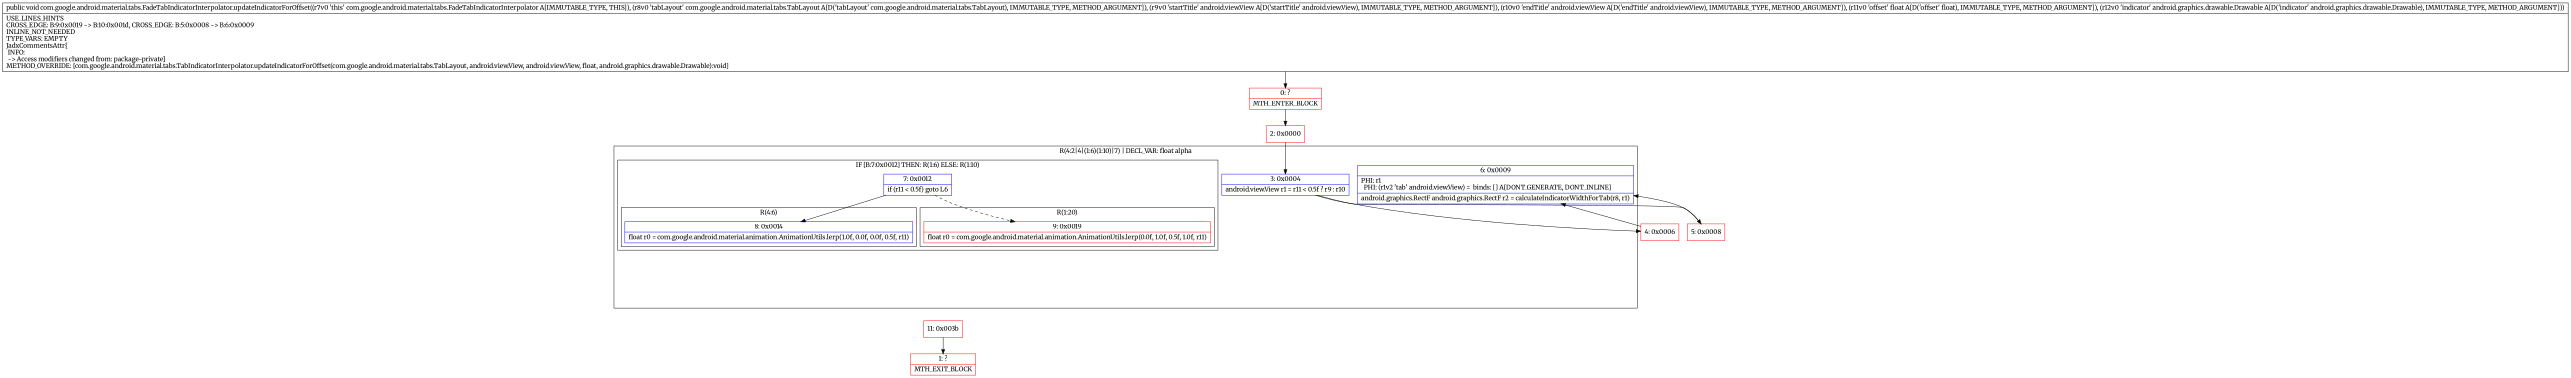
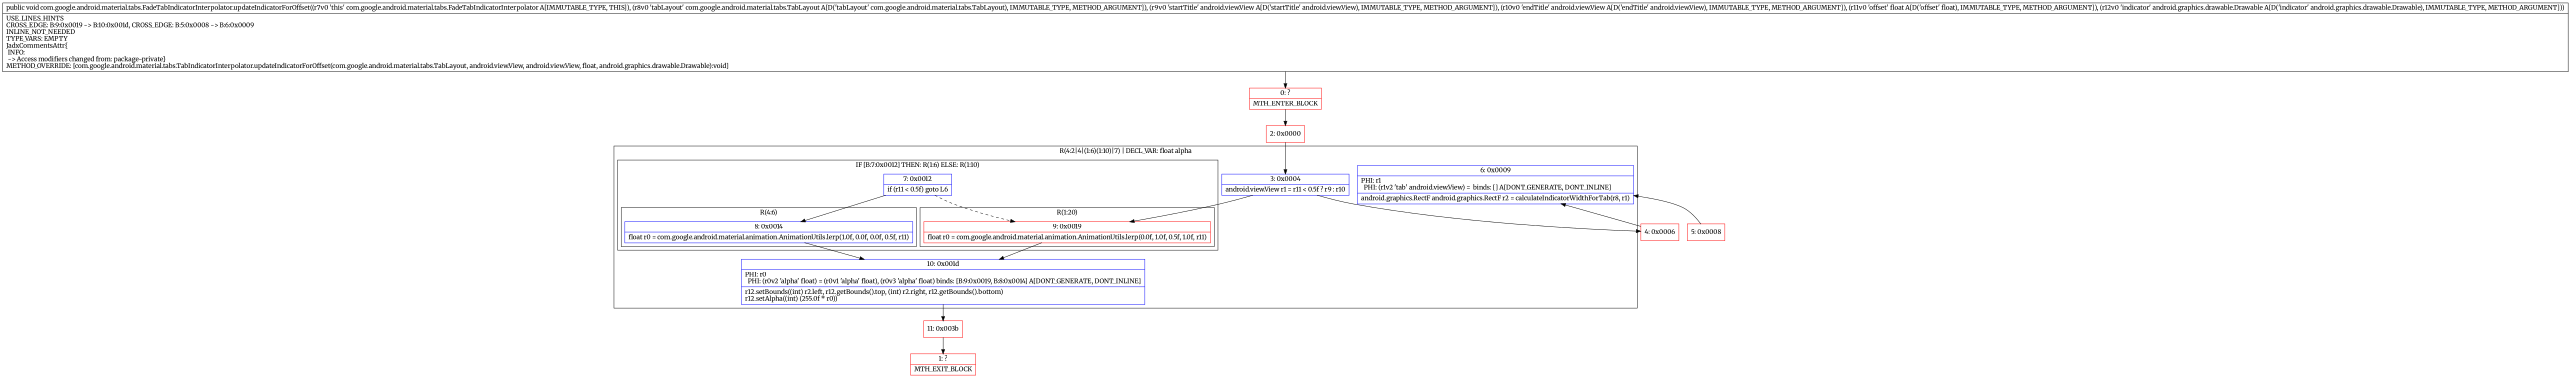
(1509, 205) -> (1188, 211)
none -> (943, 282)
